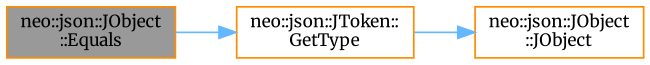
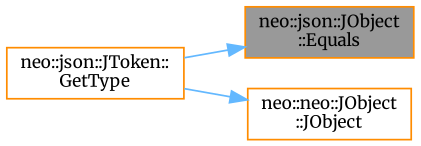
(197, 32) -> (206, 54)
(559, 32) -> (329, 114)
